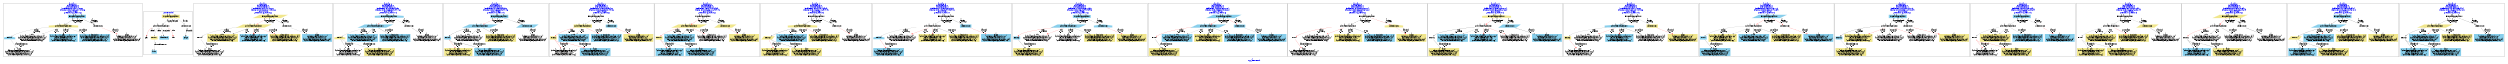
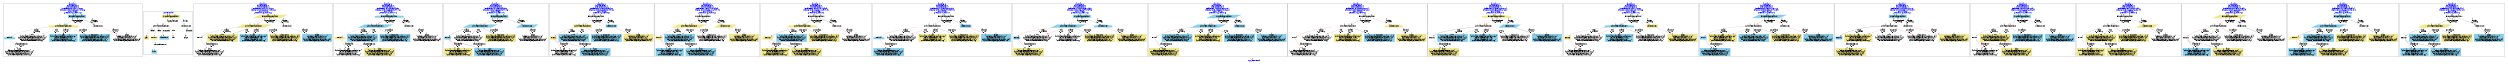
(146, 38) -> (146, 38)
(186, 38) -> (186, 38)
